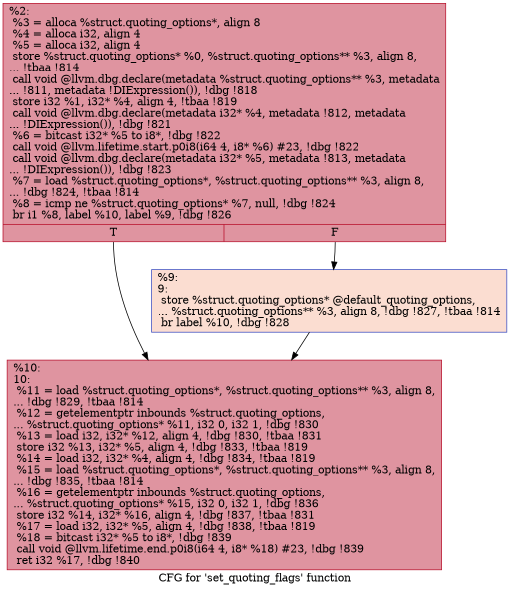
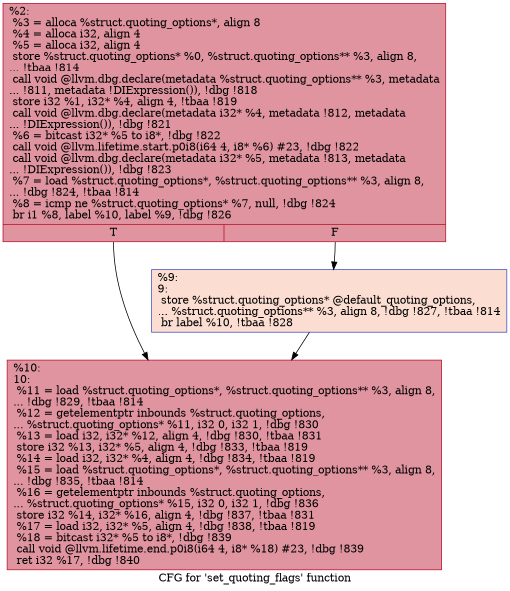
(224, 323) -> (225, 323)
